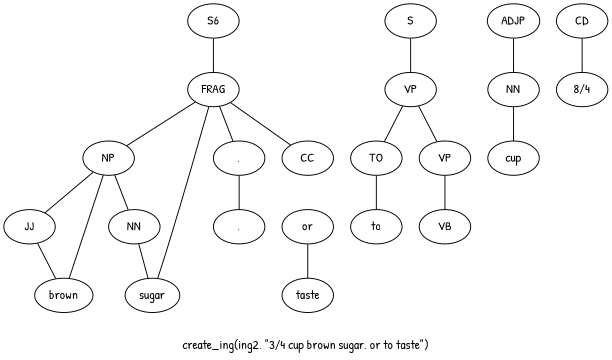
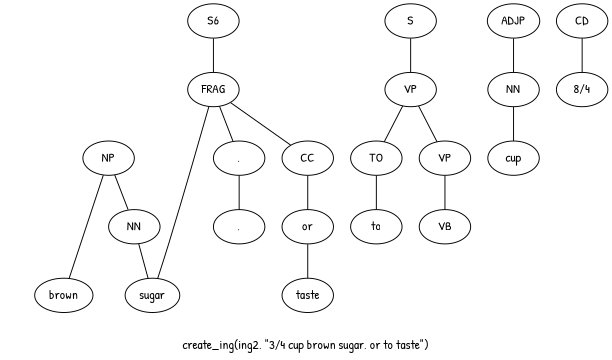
(161, 124) -> none
none -> (308, 193)
(30, 227) -> none
